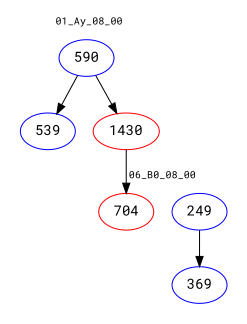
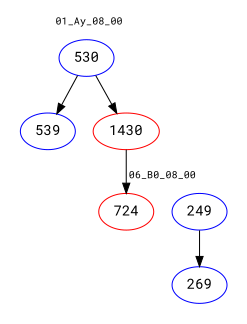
(87, 58) -> (87, 58)
(126, 212) -> (126, 212)
(200, 285) -> (200, 285)
